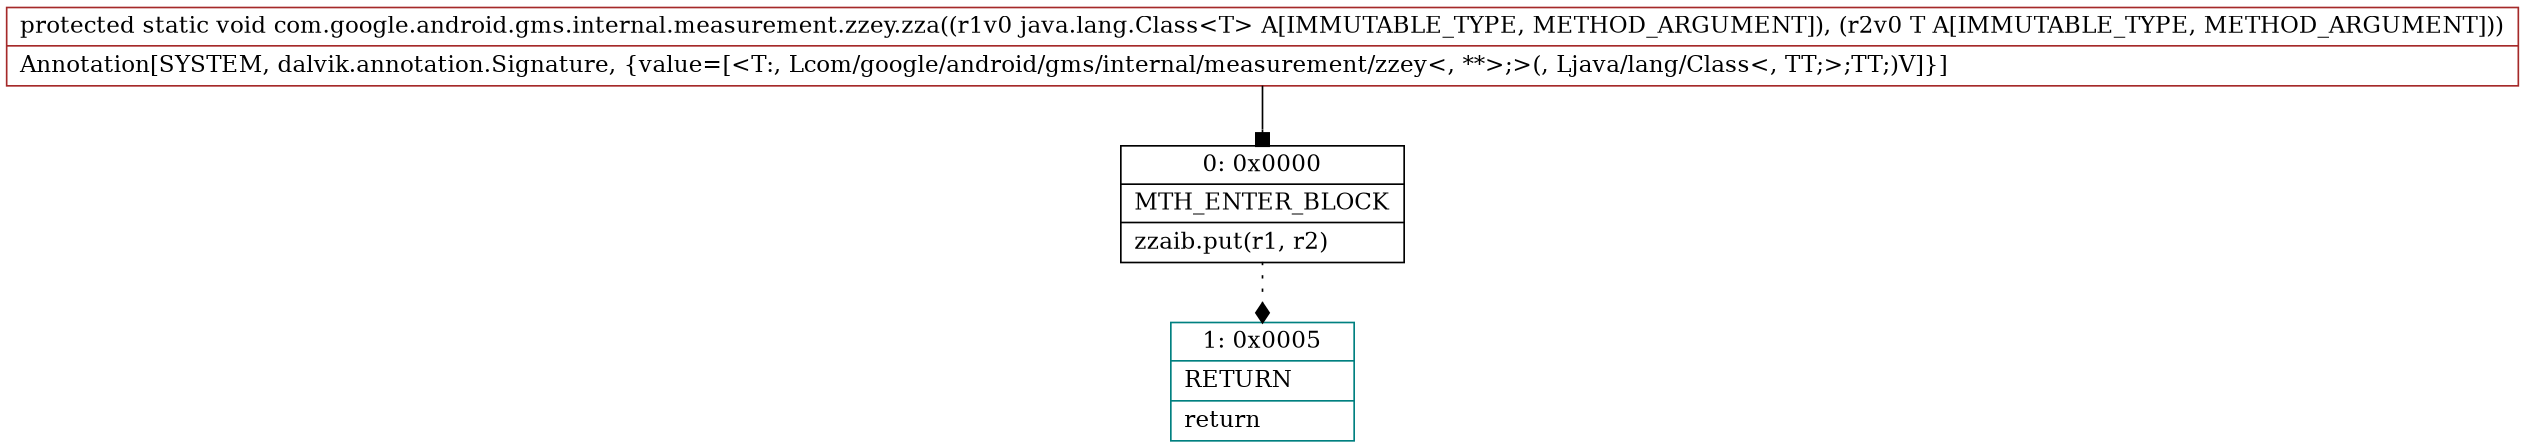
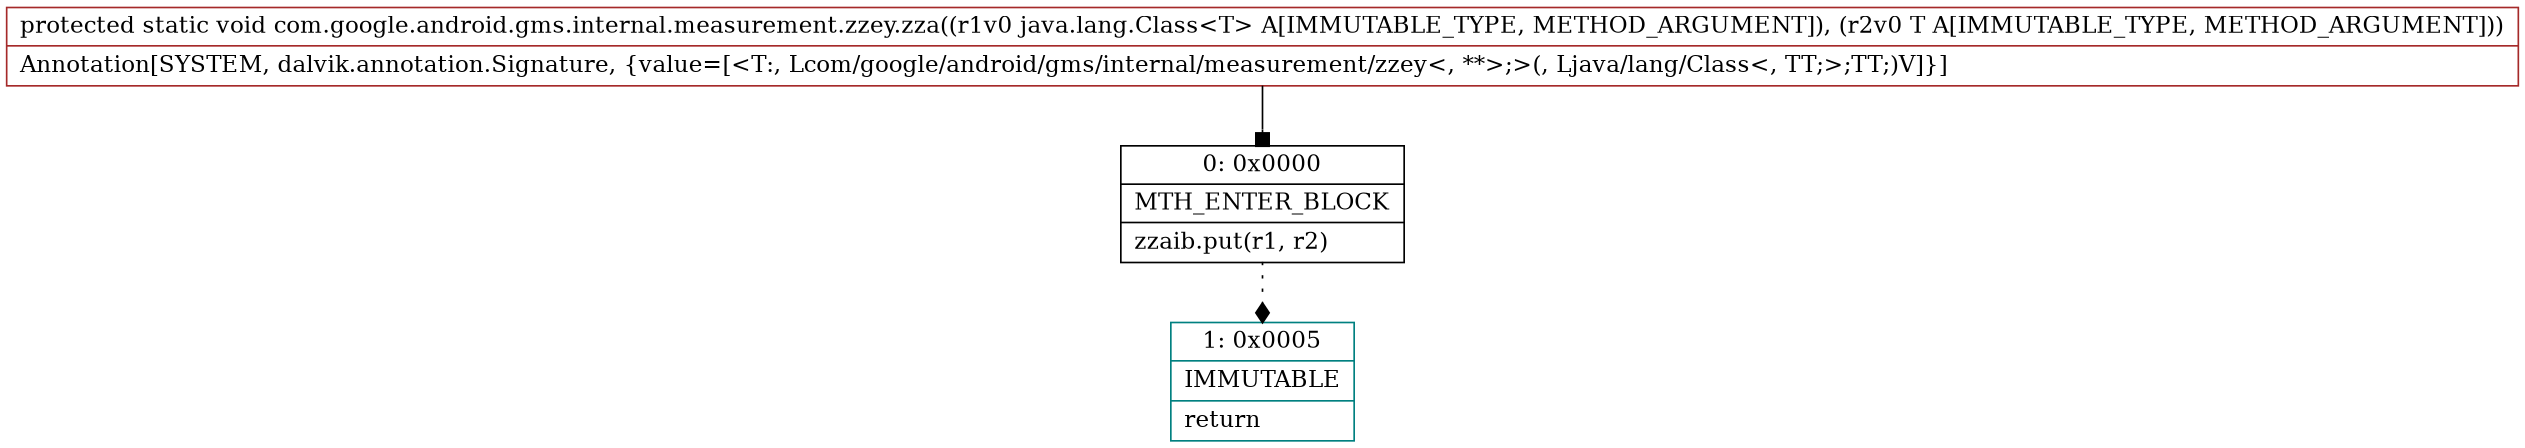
(1238, 380) -> (1262, 380)
